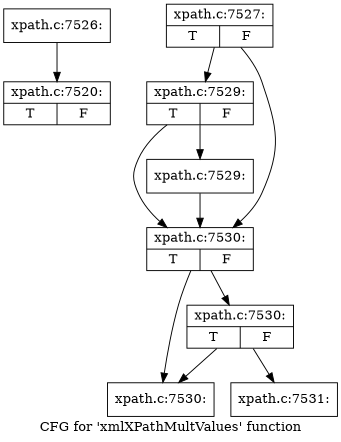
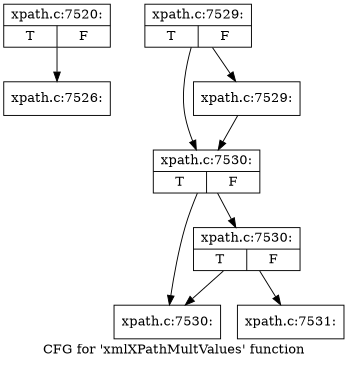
(220, 26) -> none
(57, 58) -> (57, 60)
